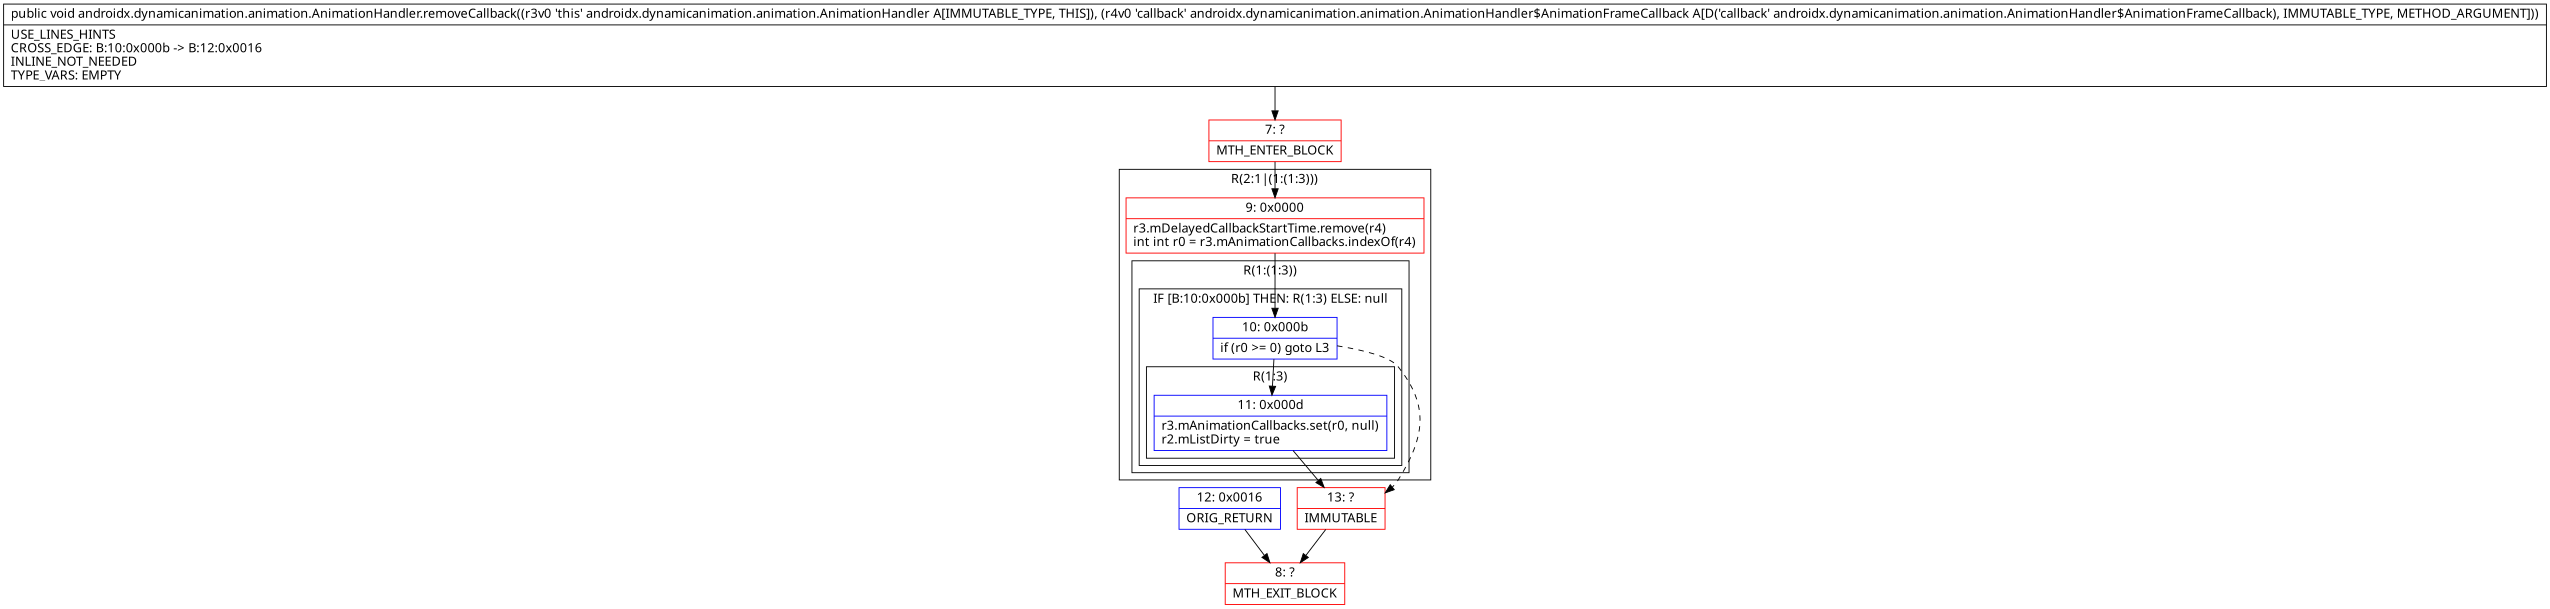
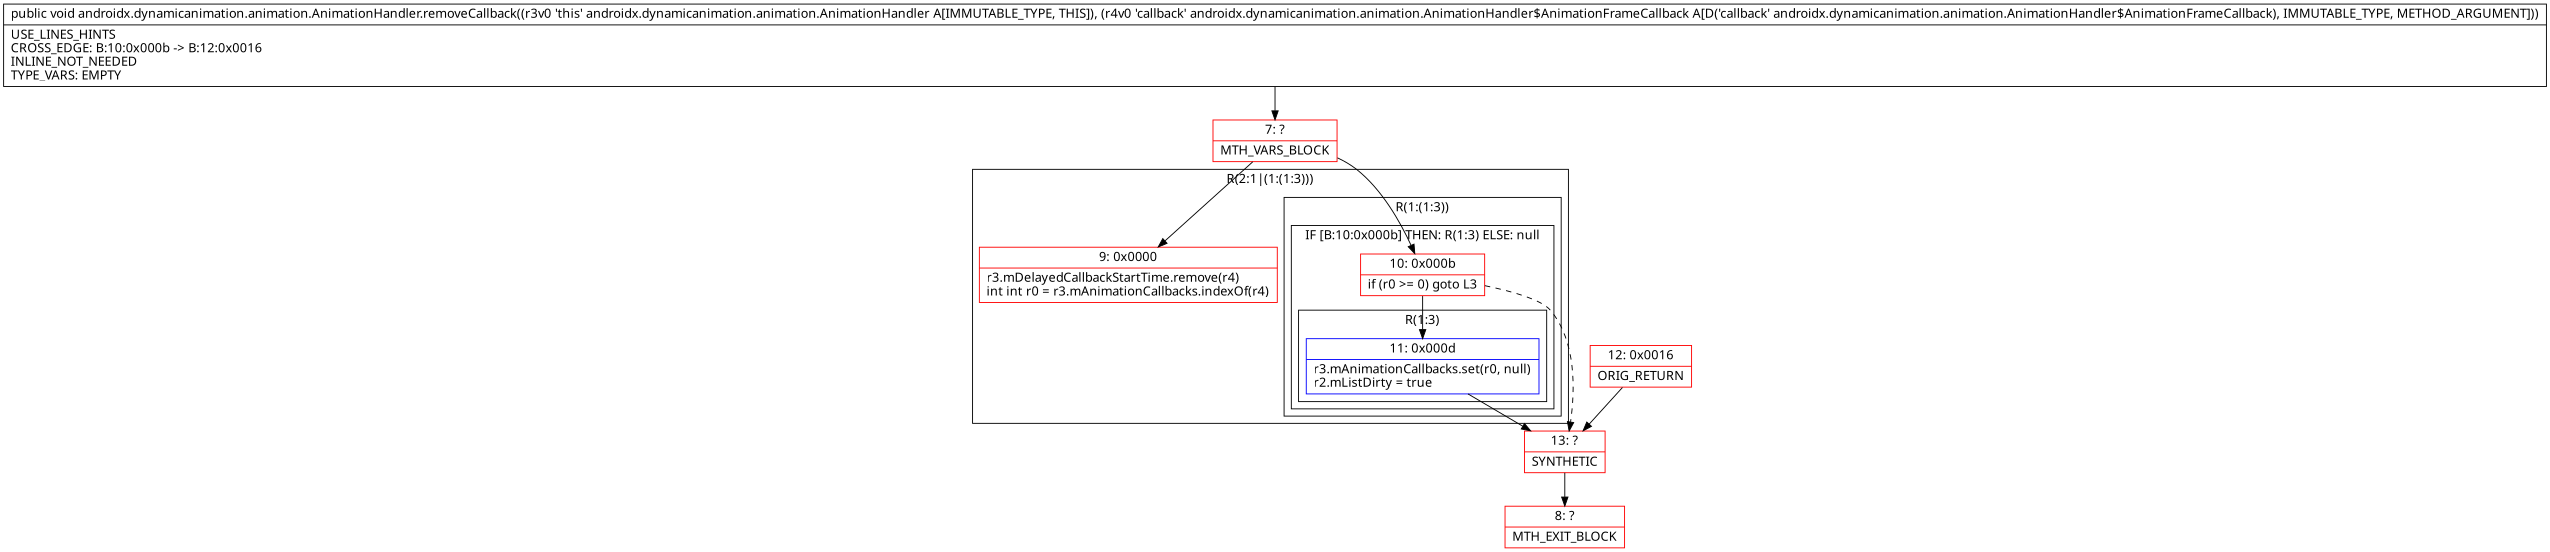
(1275, 151) -> (1275, 151)
(1275, 281) -> (1378, 191)
(1275, 338) -> (1423, 275)
(1230, 508) -> (1641, 366)
(1341, 518) -> (1565, 462)
(1255, 542) -> (1606, 406)
